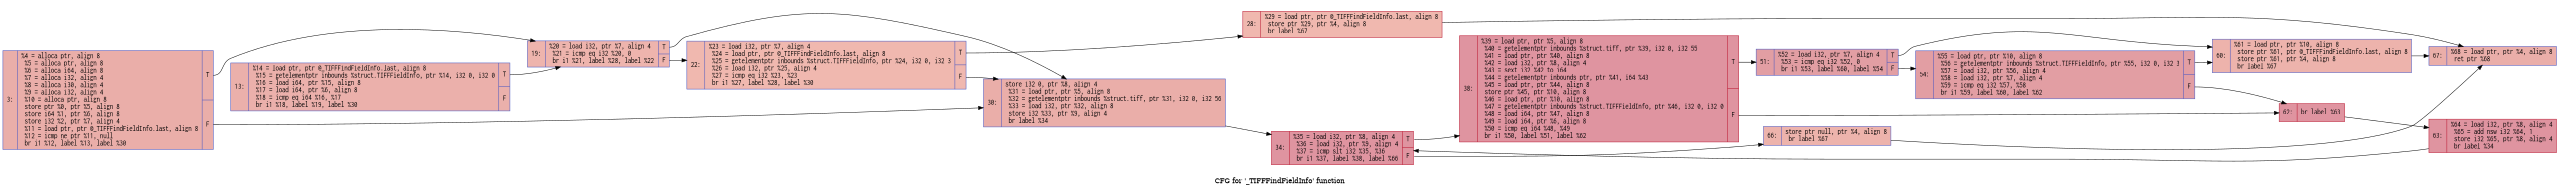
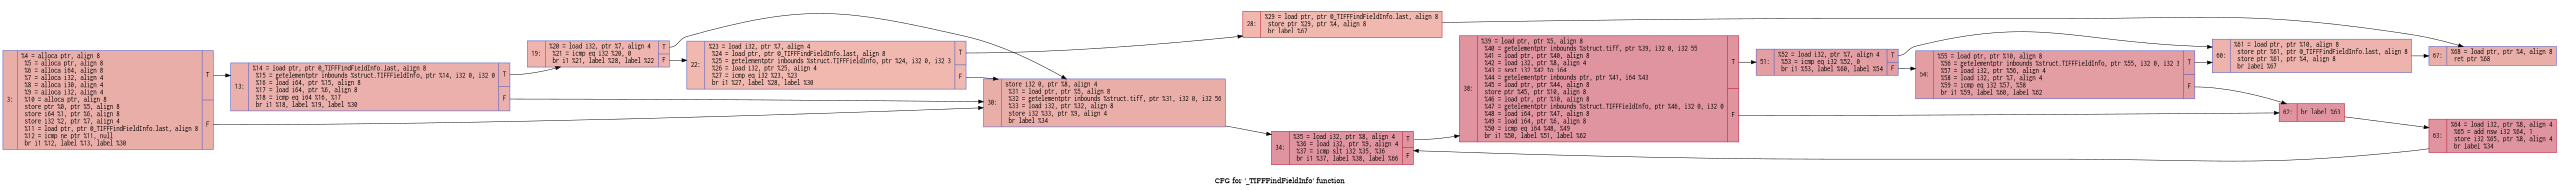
(366, 31) -> (219, 75)
none -> (744, 100)
(1827, 136) -> none
